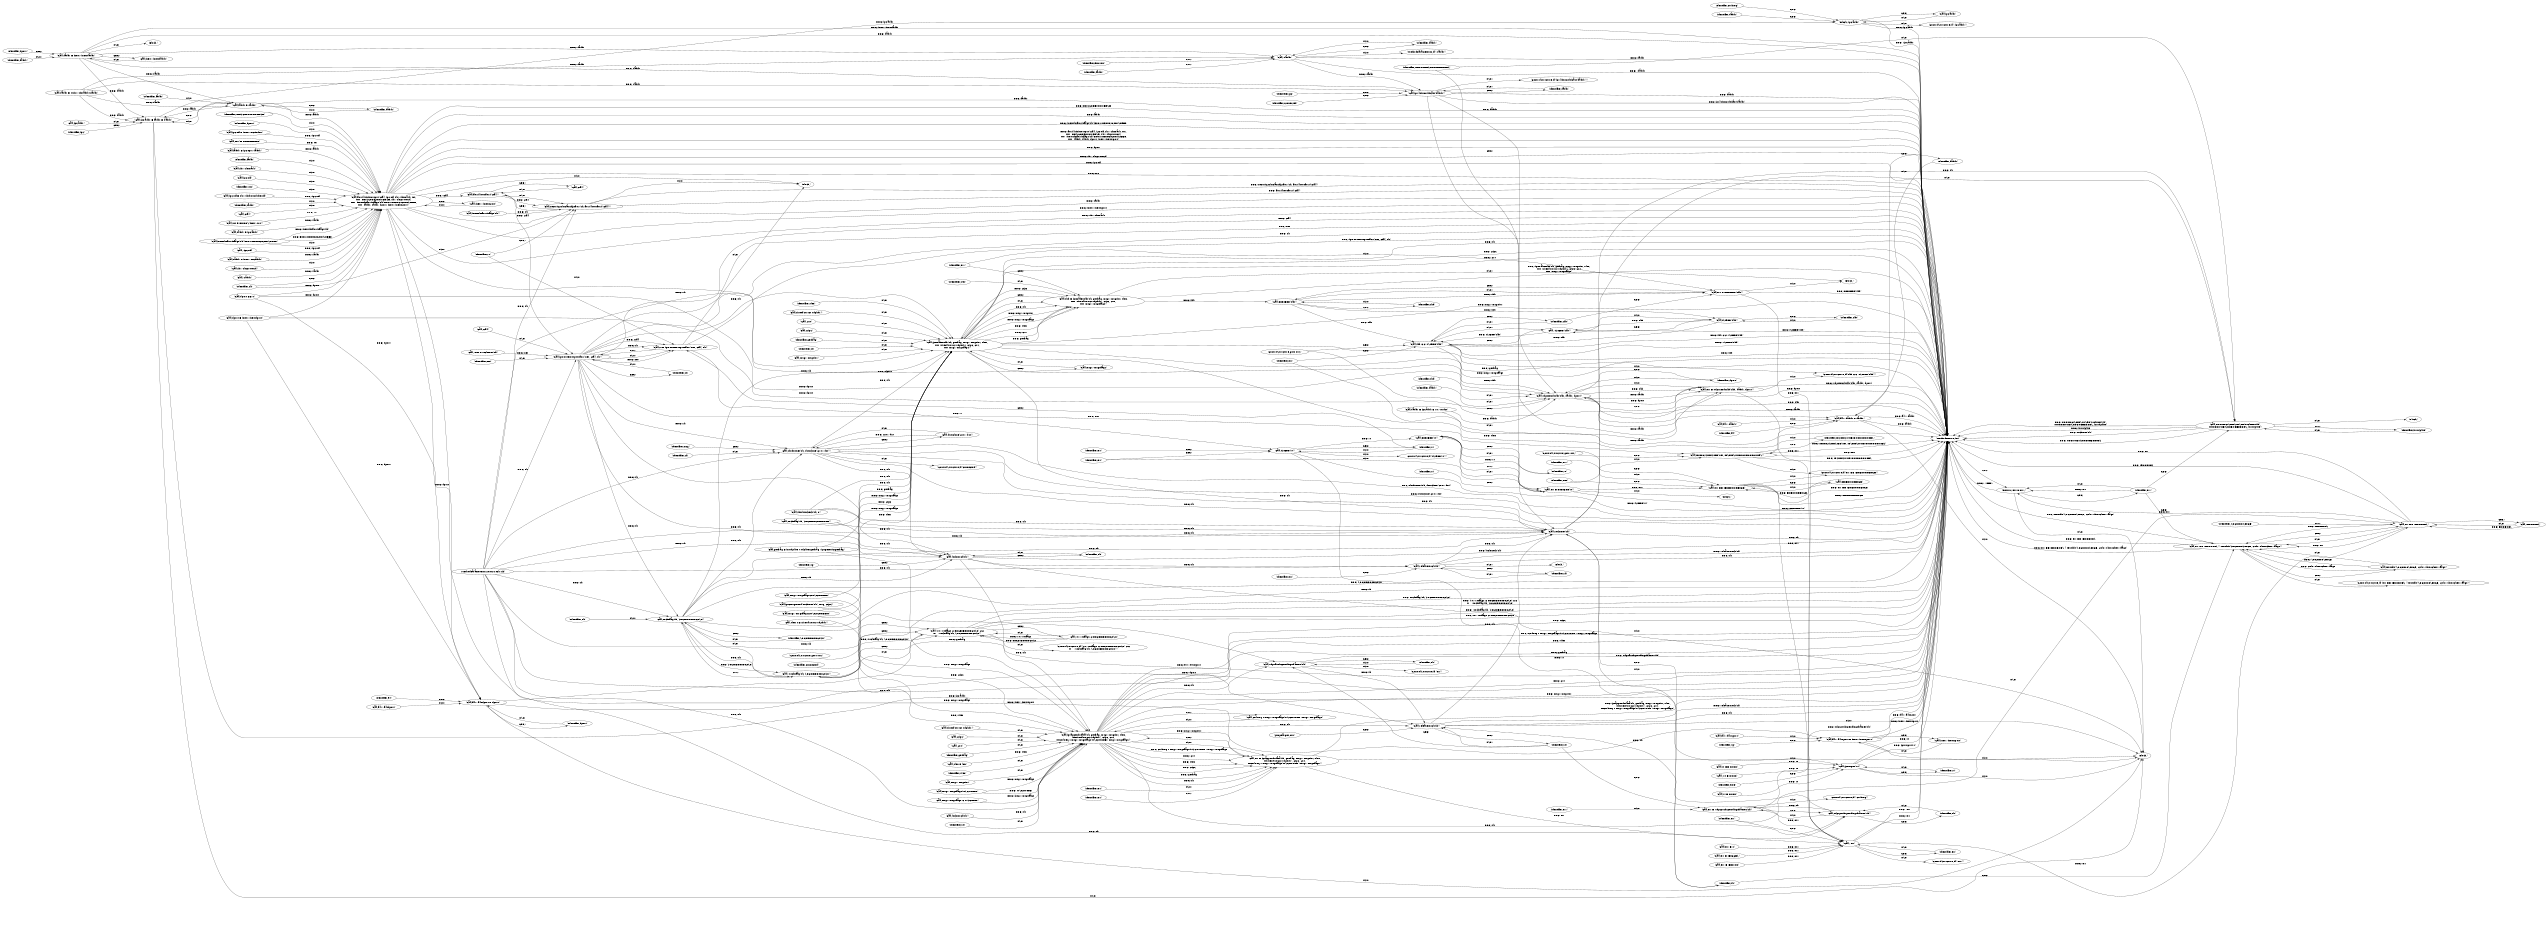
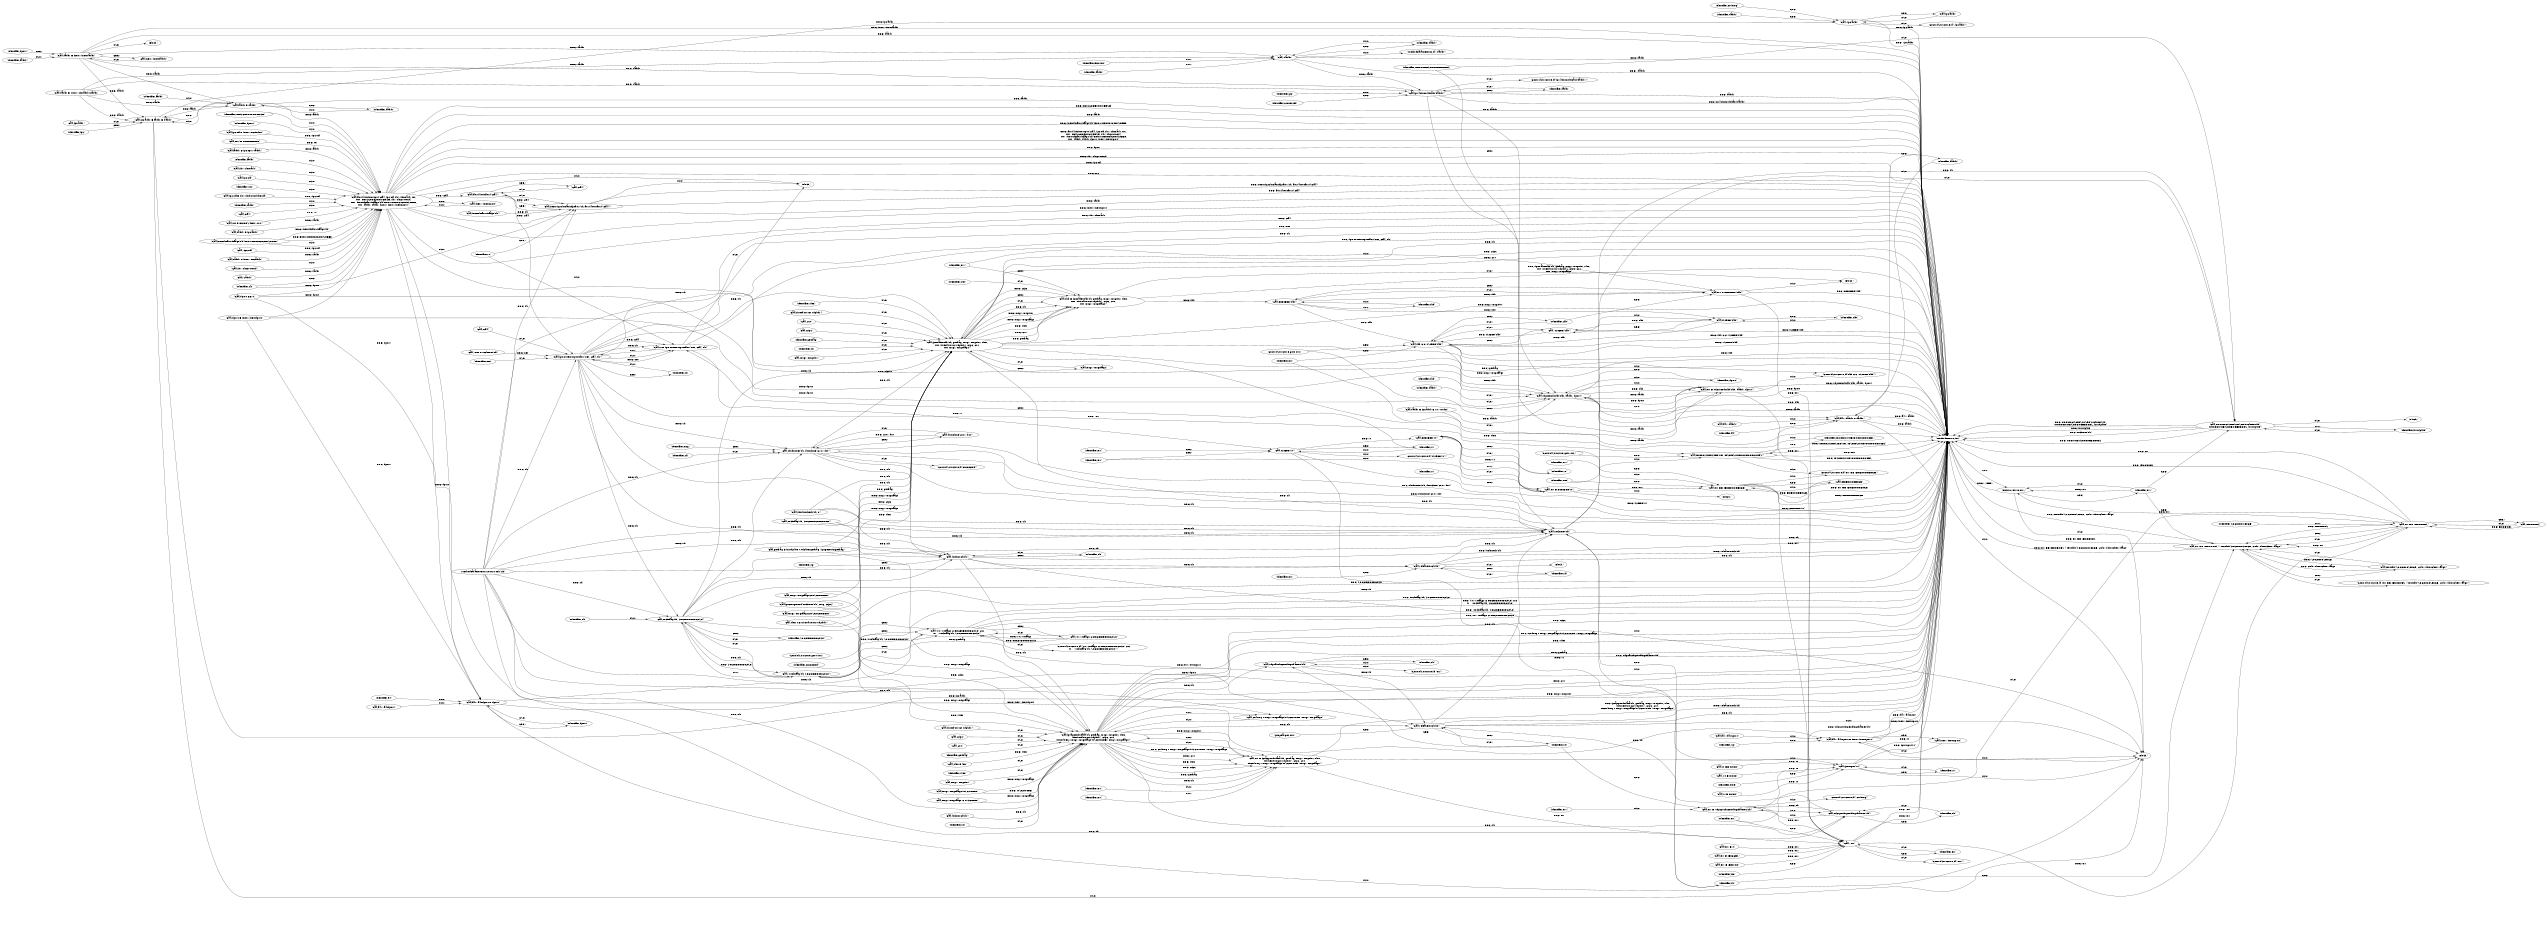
(1849, 22) -> (1849, 22)
(1094, 416) -> (1094, 416)
(875, 615) -> (855, 687)
none -> (1727, 874)
